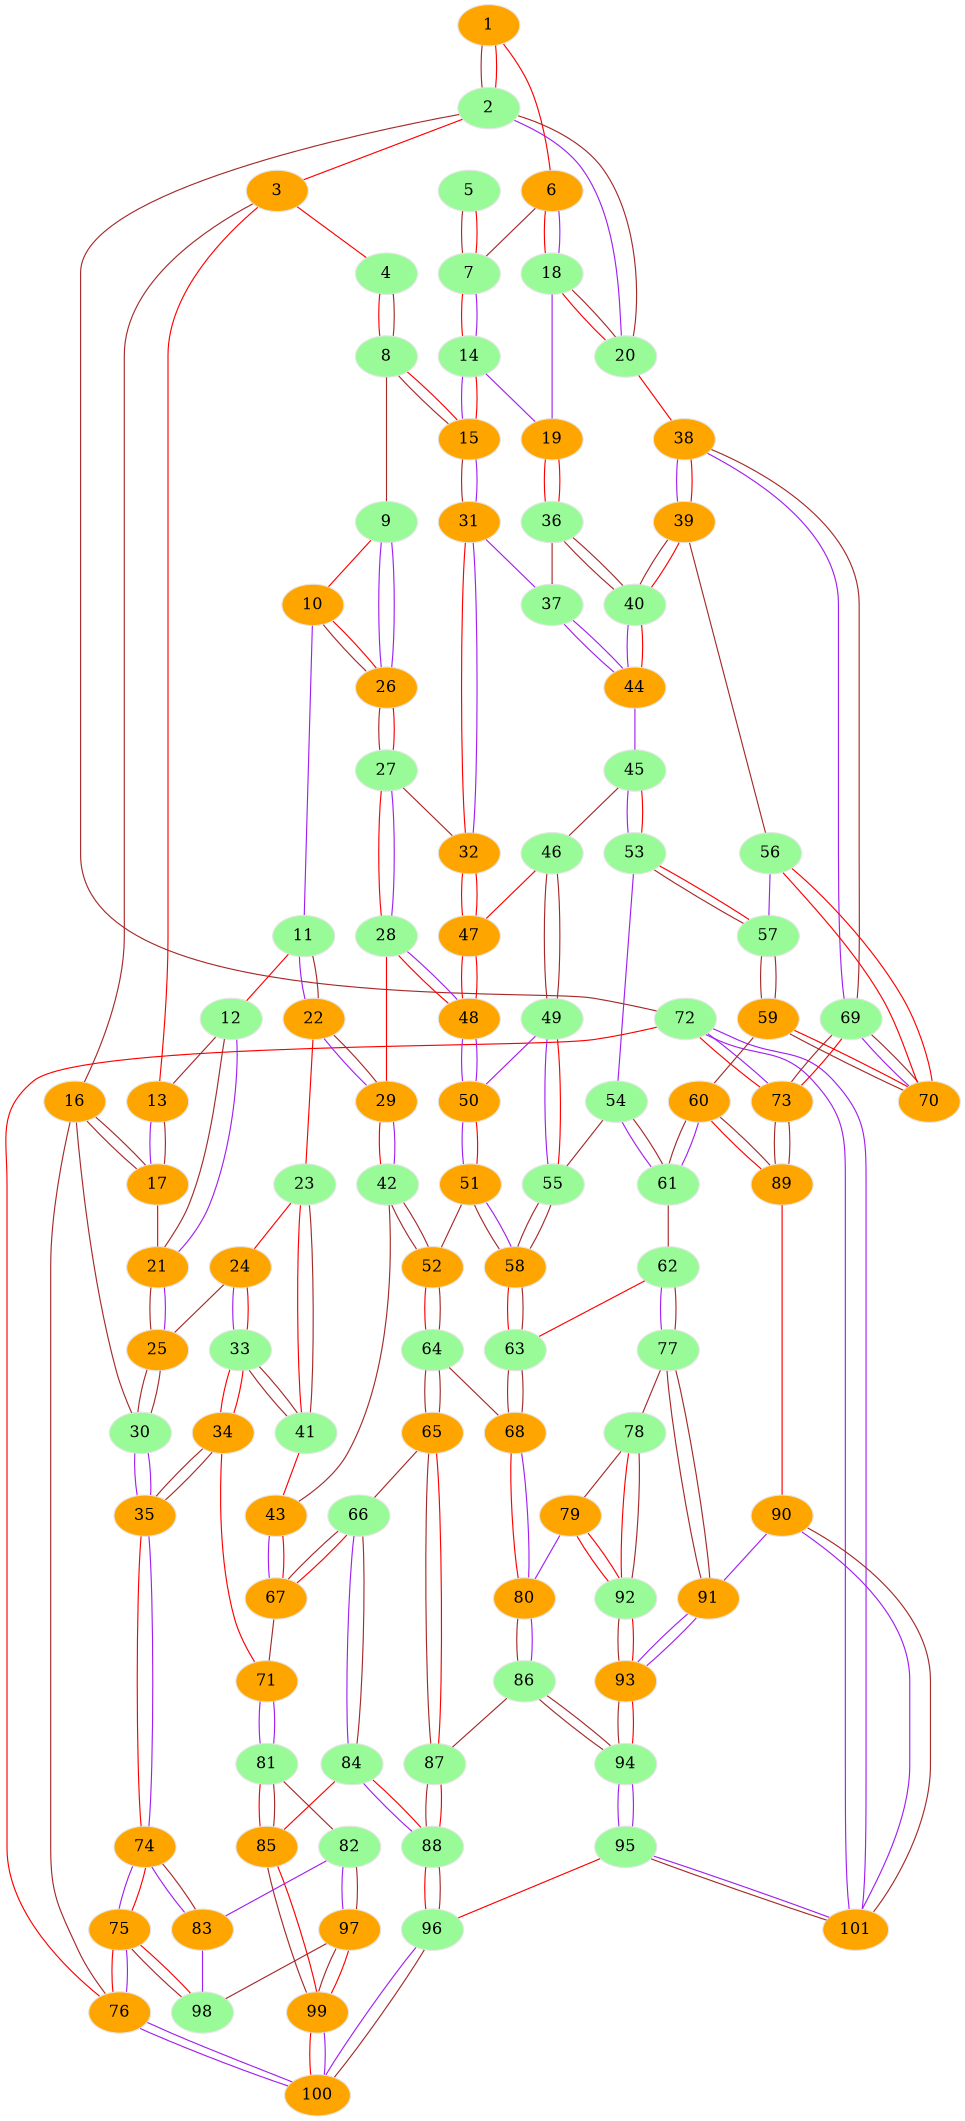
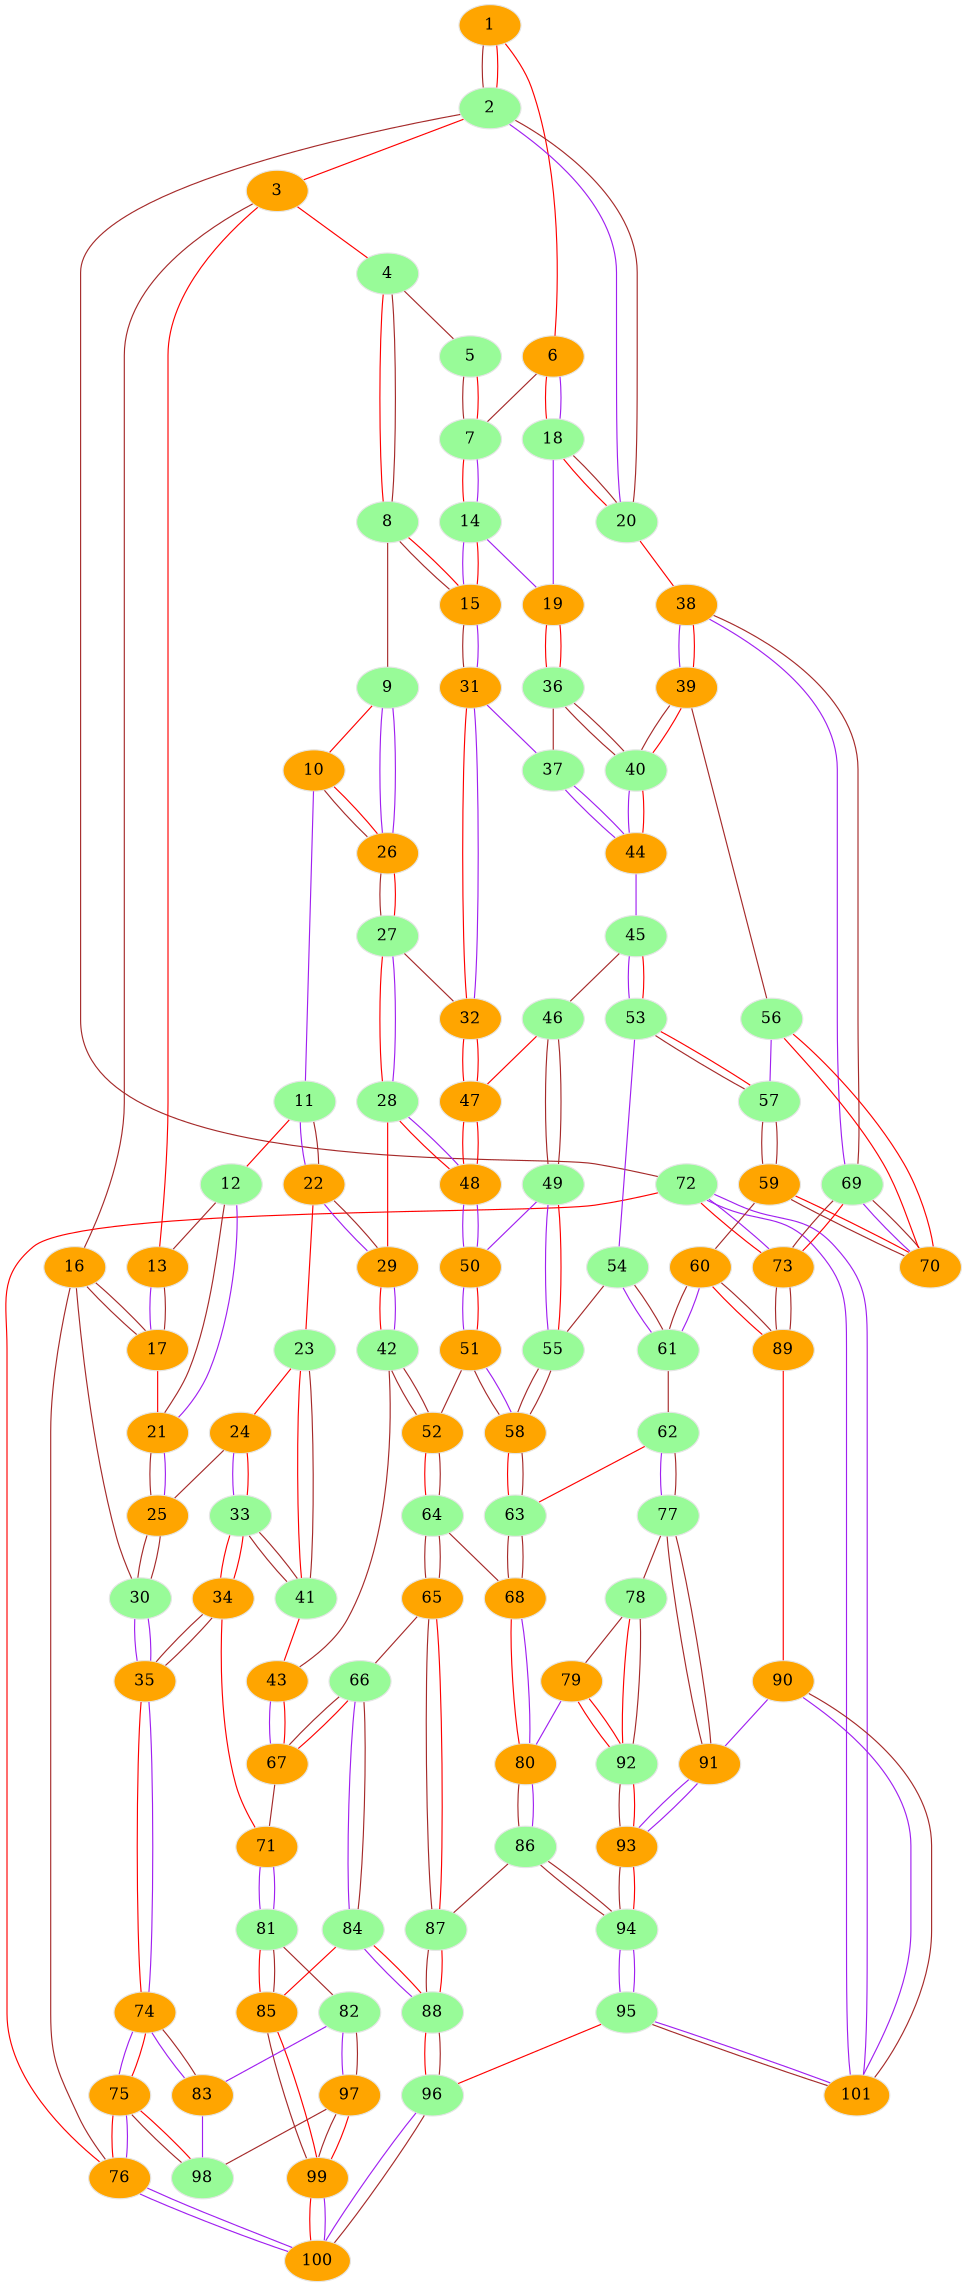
none -> (429, 315)
